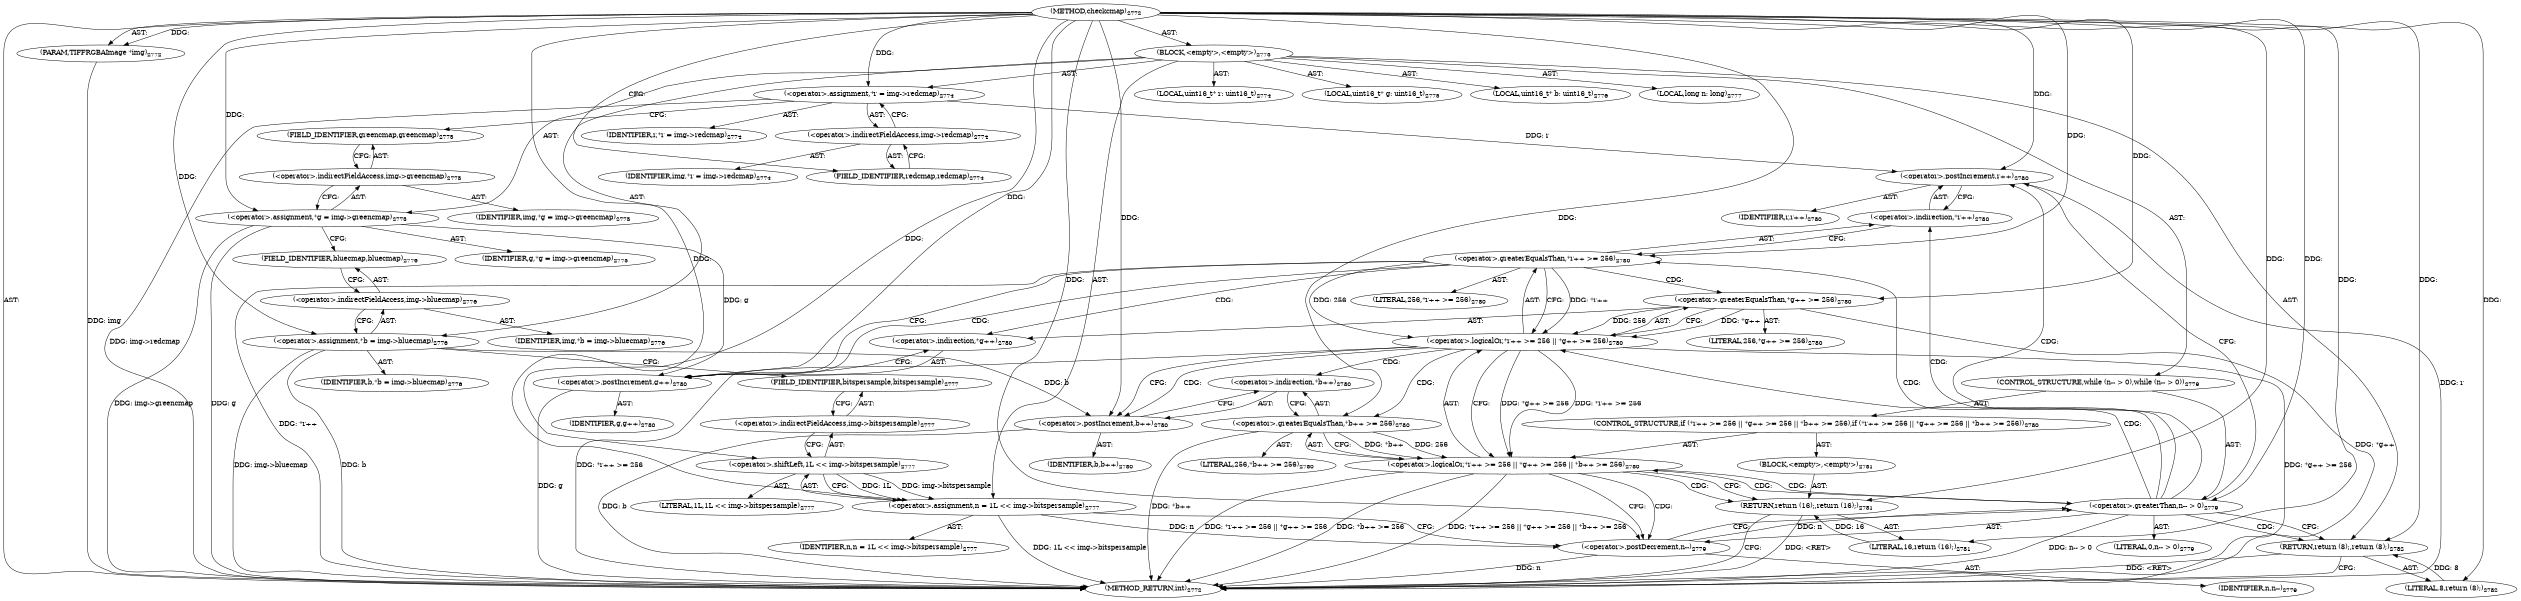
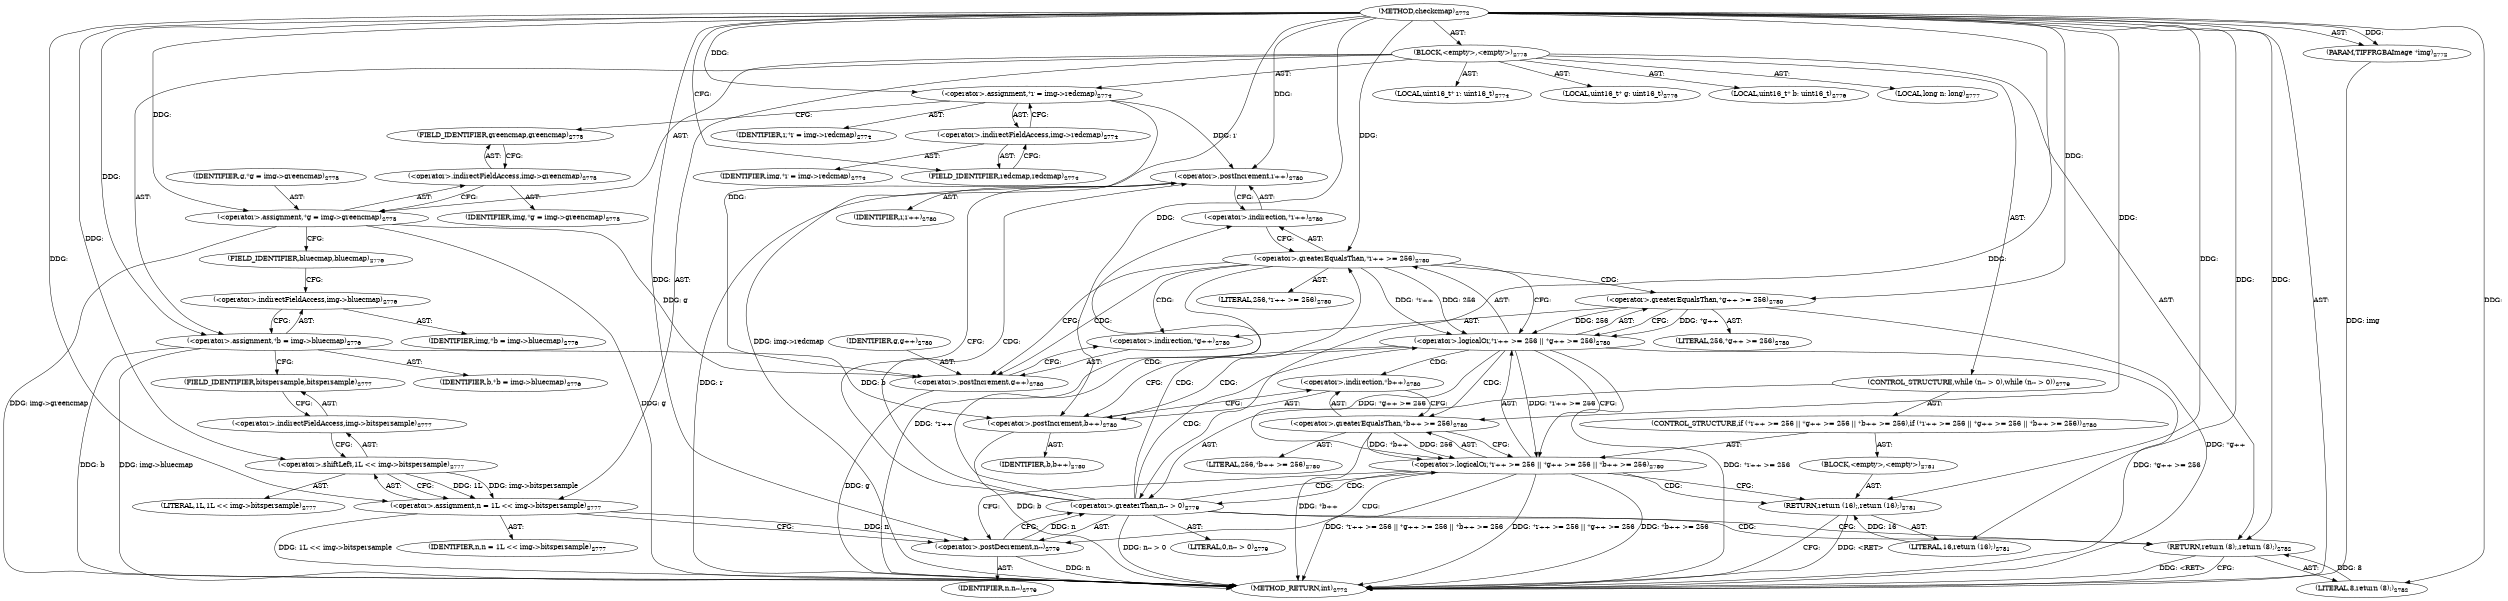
(434, 239) -> (285, 196)
(371, 280) -> none
(618, 401) -> (934, 363)
